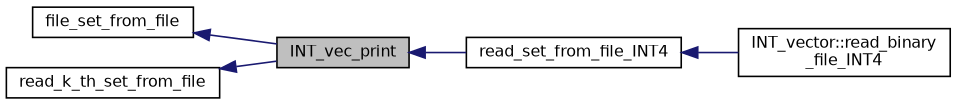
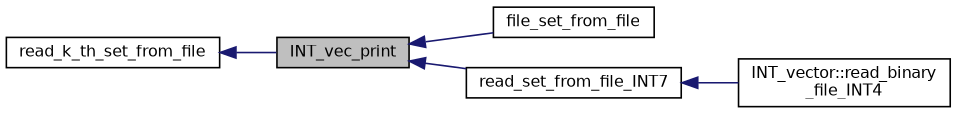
(243, 39) -> (459, 37)
(574, 53) -> (574, 83)
